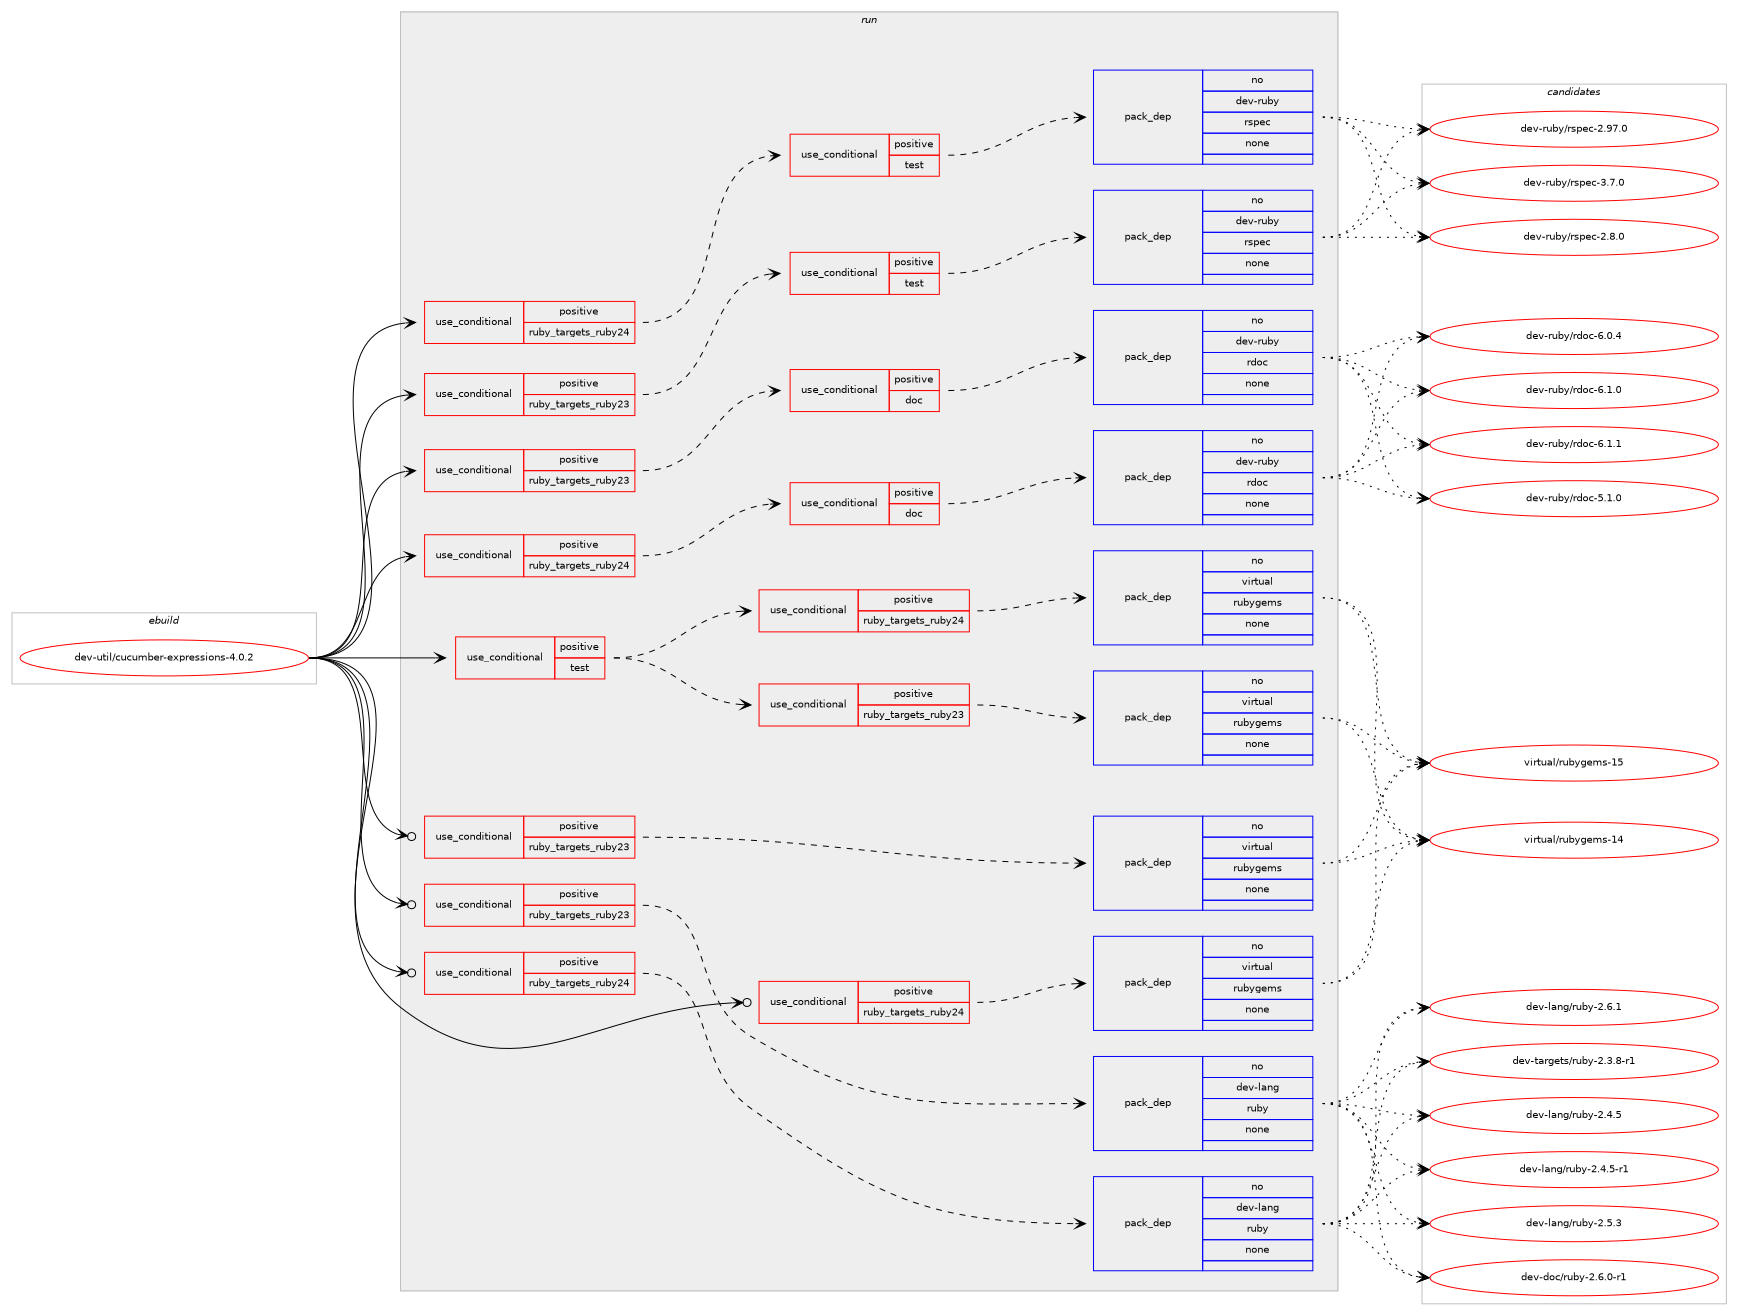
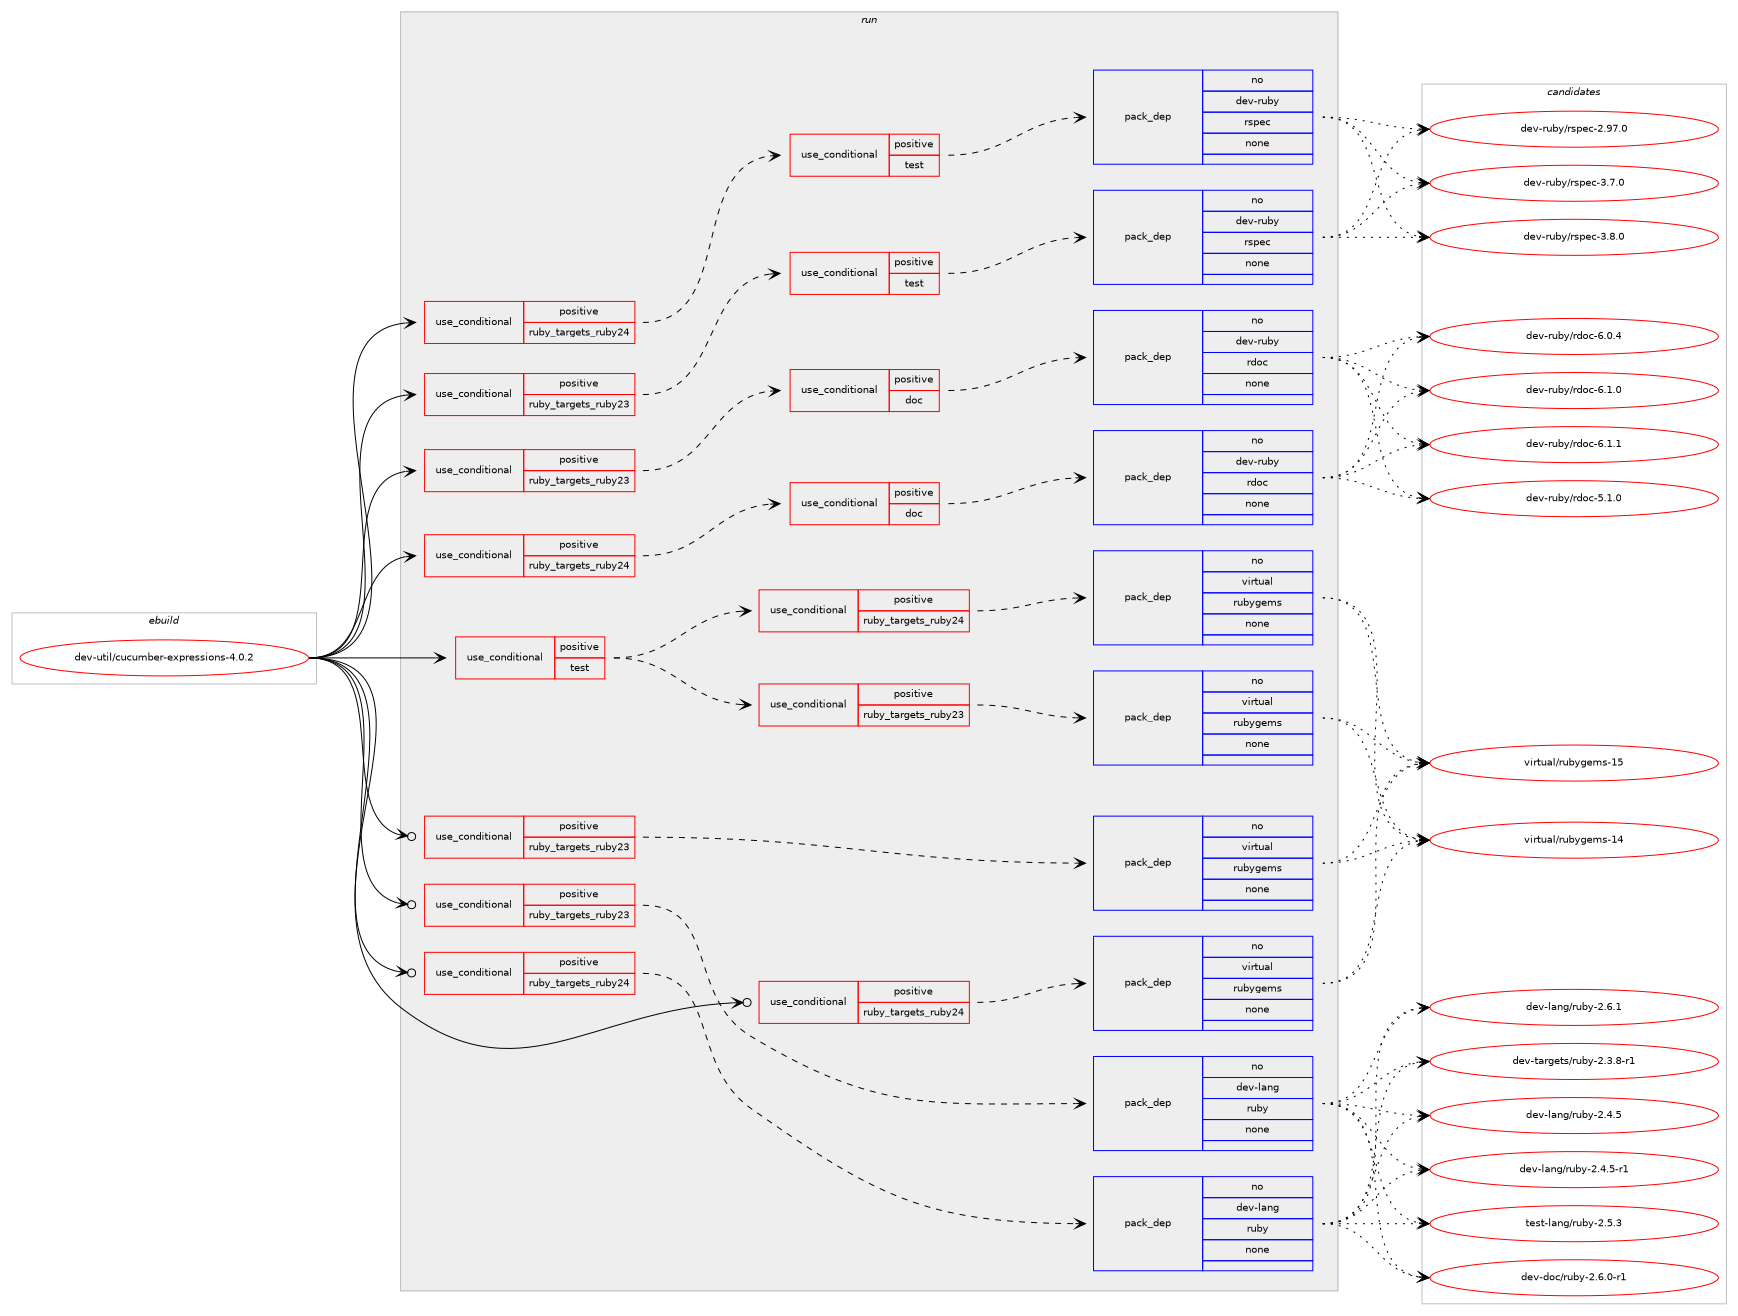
(1574, 237) -> (1574, 237)
(1574, 1224) -> (1574, 1224)
